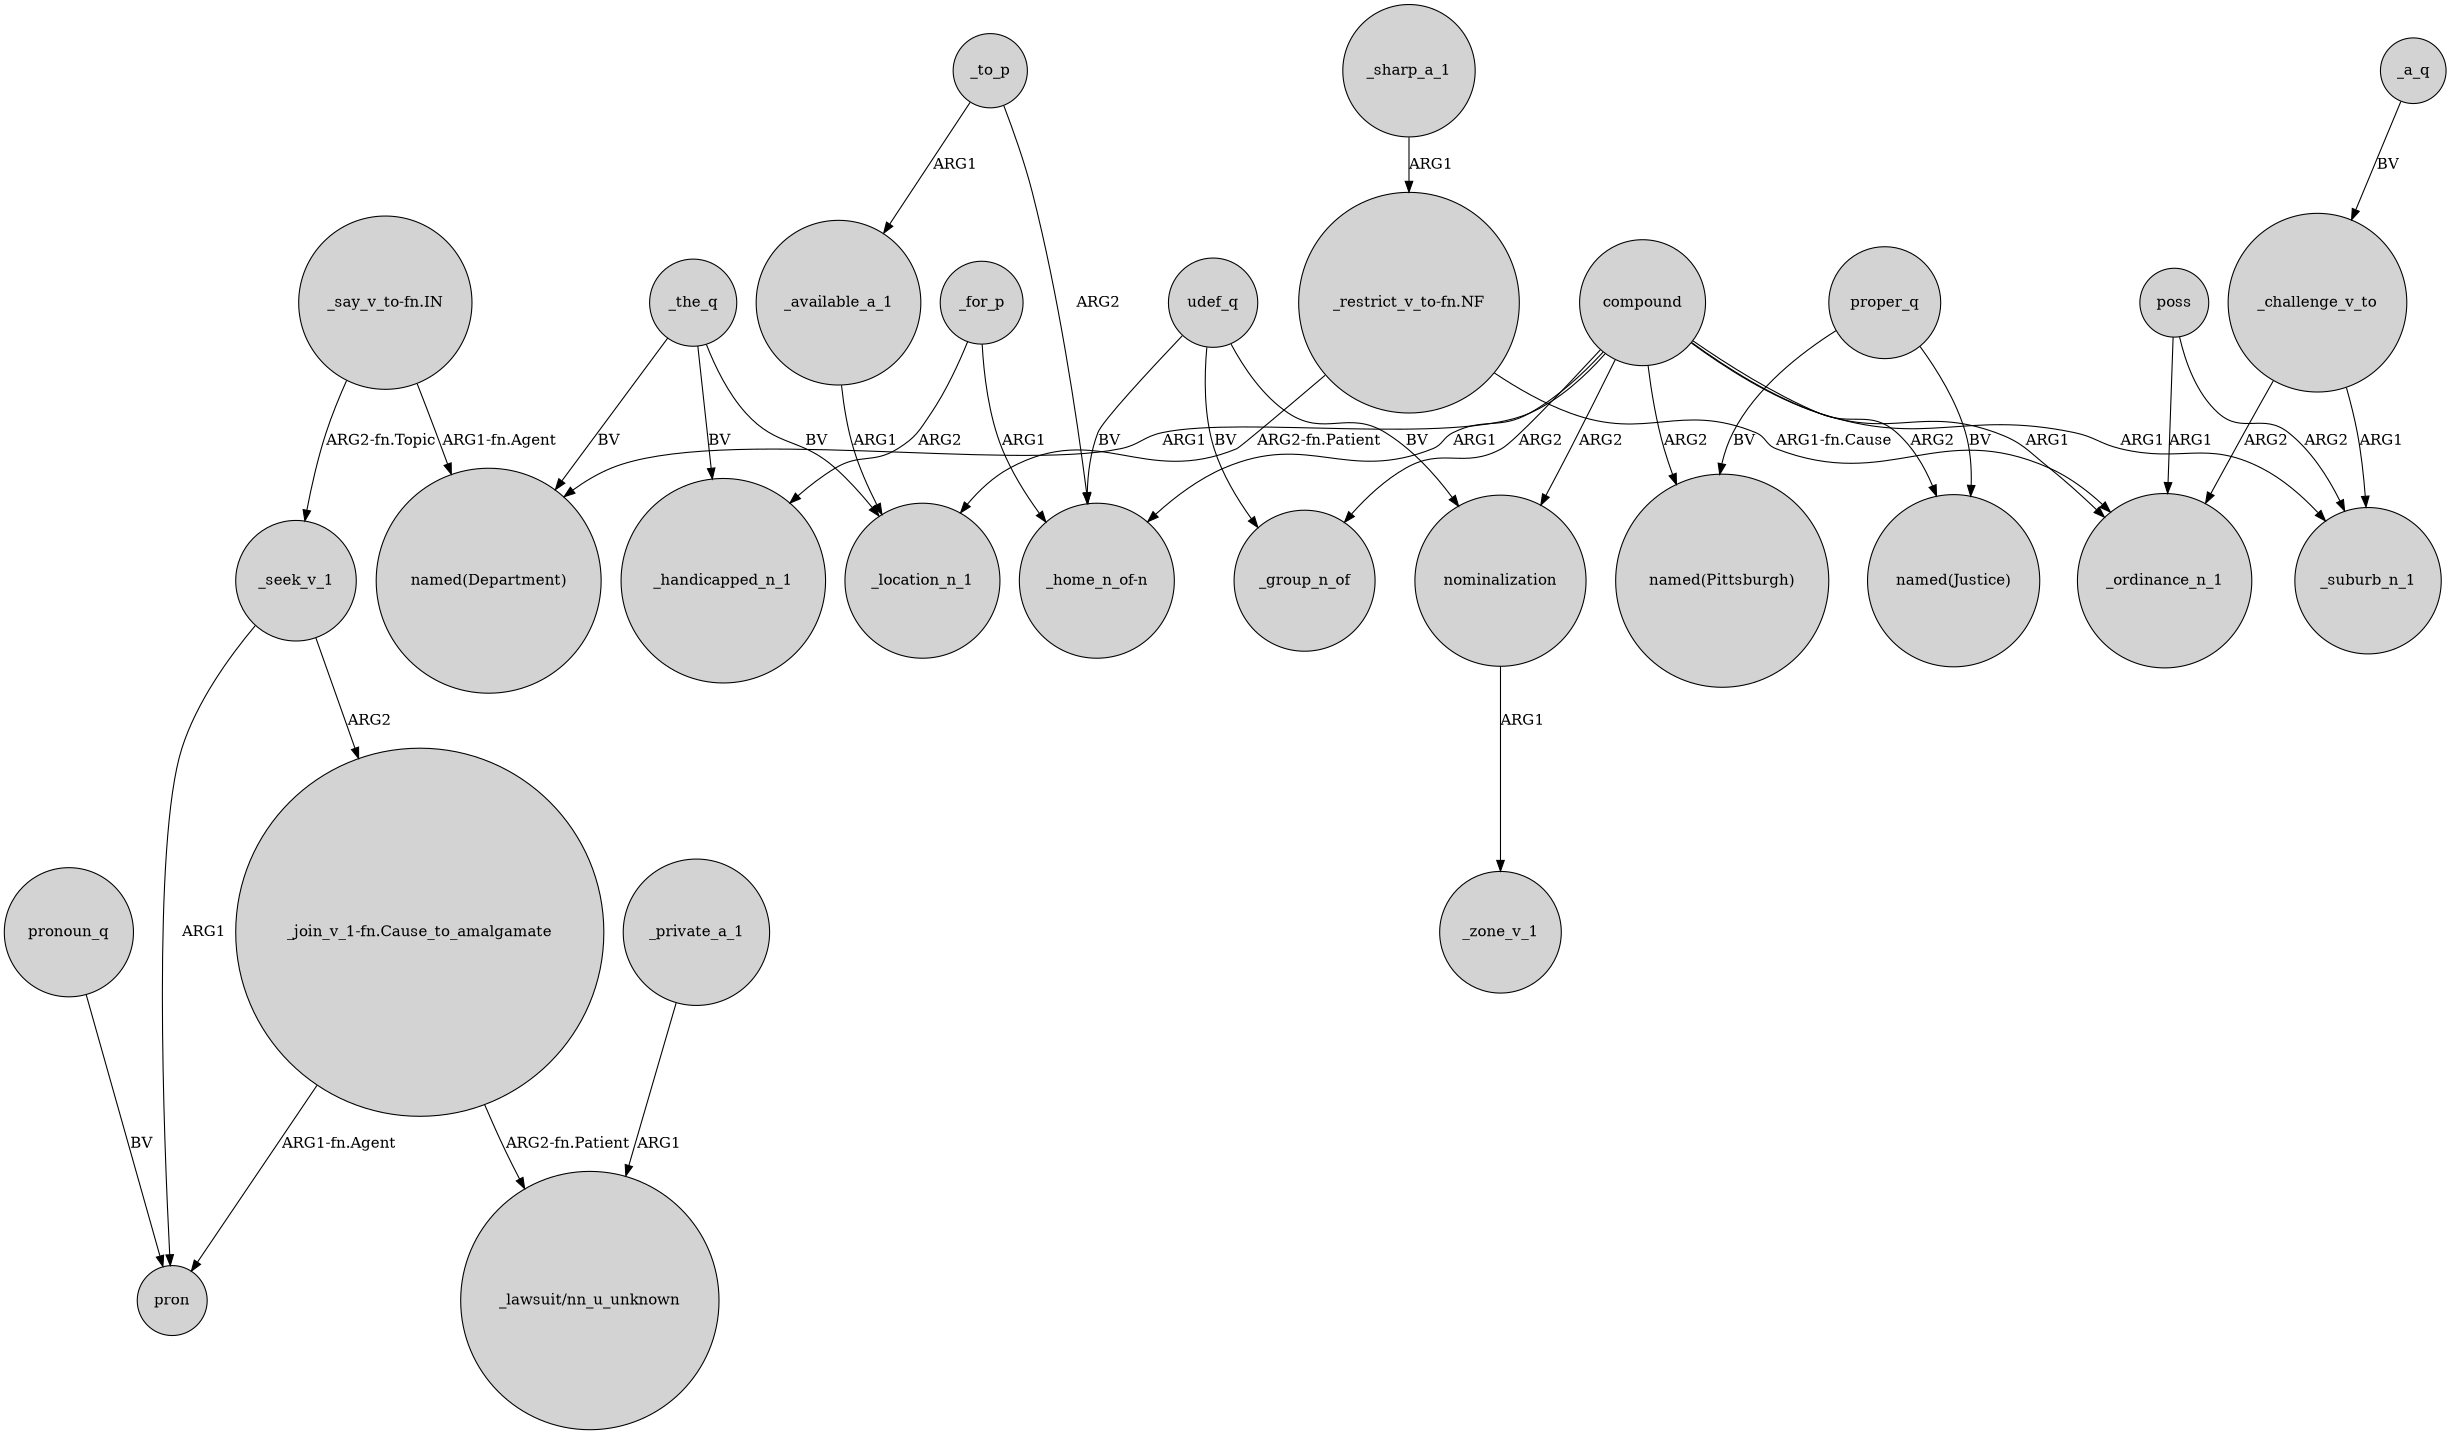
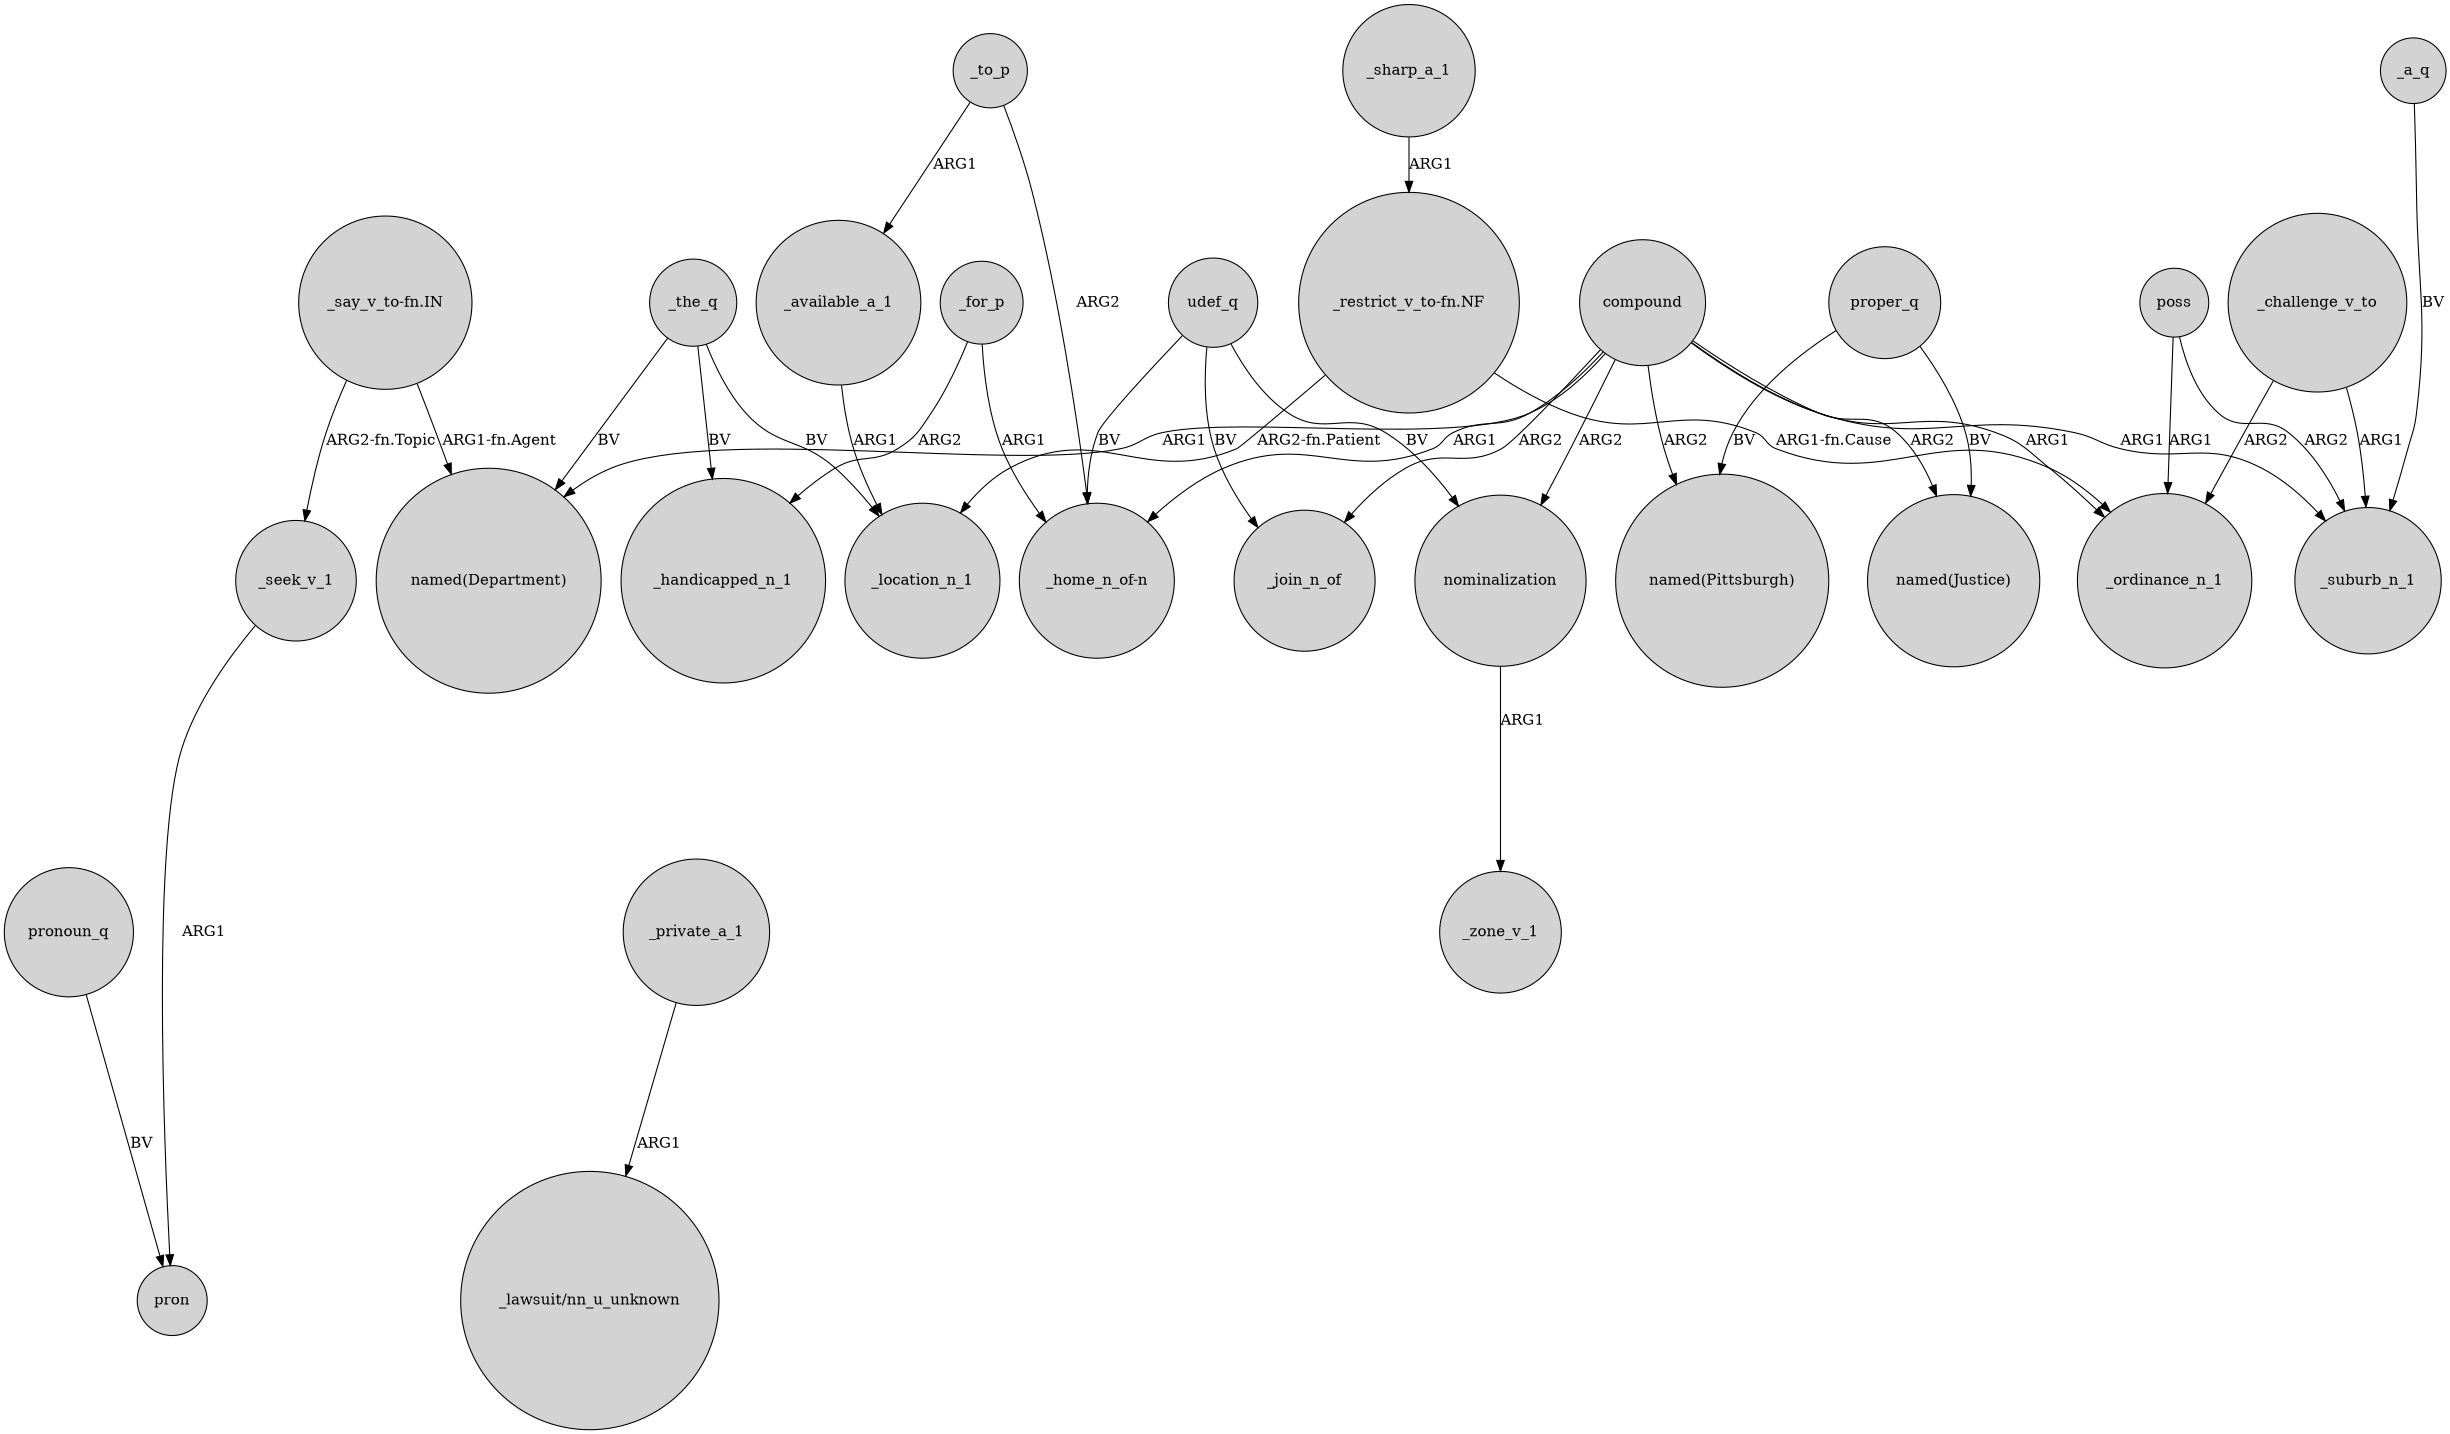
(2378, 155) -> (2421, 304)
(1305, 581) -> (1305, 581)
(420, 932) -> none
